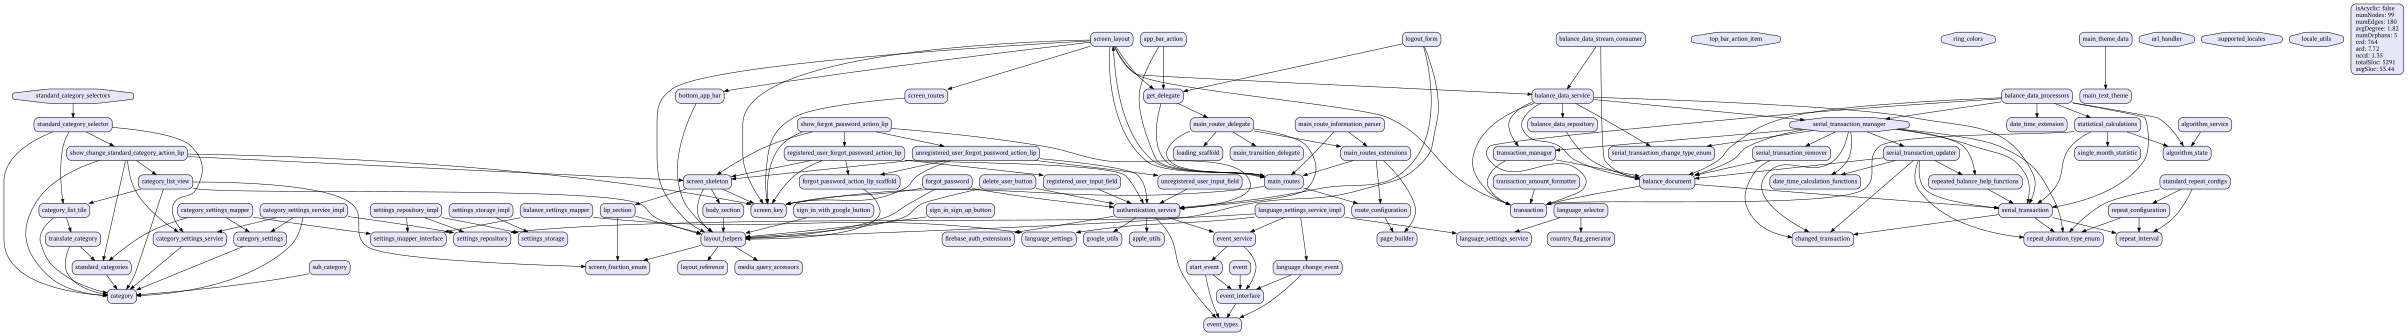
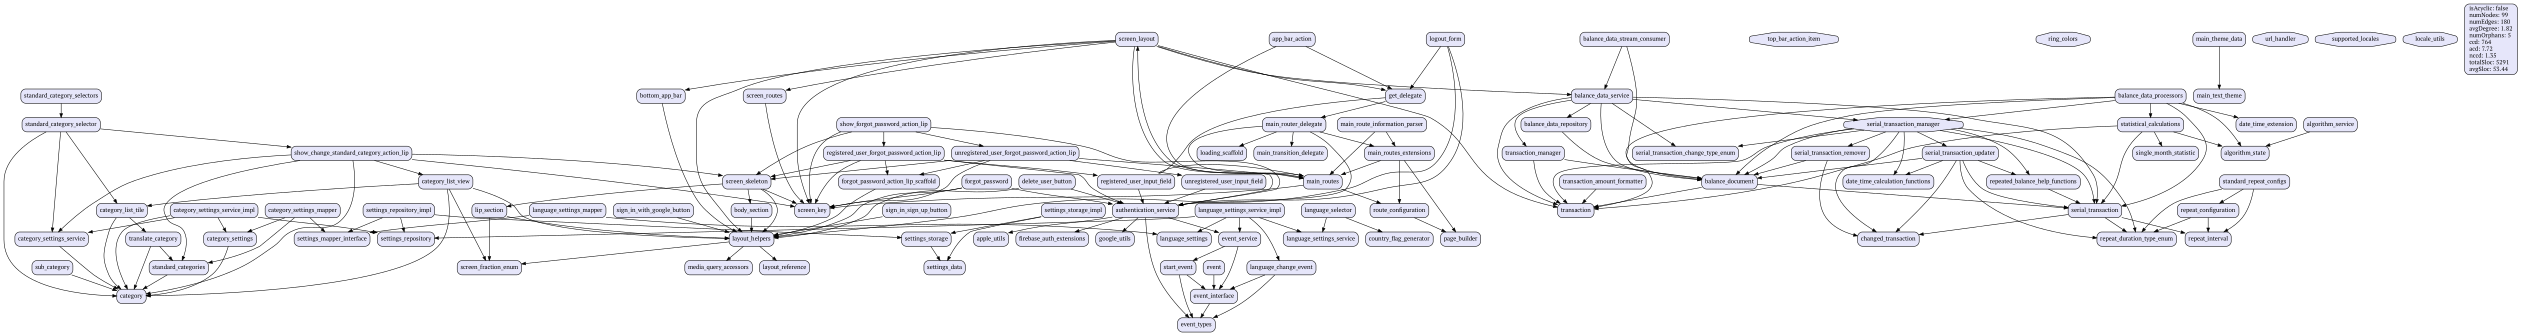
(73, 96) -> (61, 96)
(1681, 140) -> (1692, 163)
(557, 211) -> (568, 211)
none -> (945, 268)
